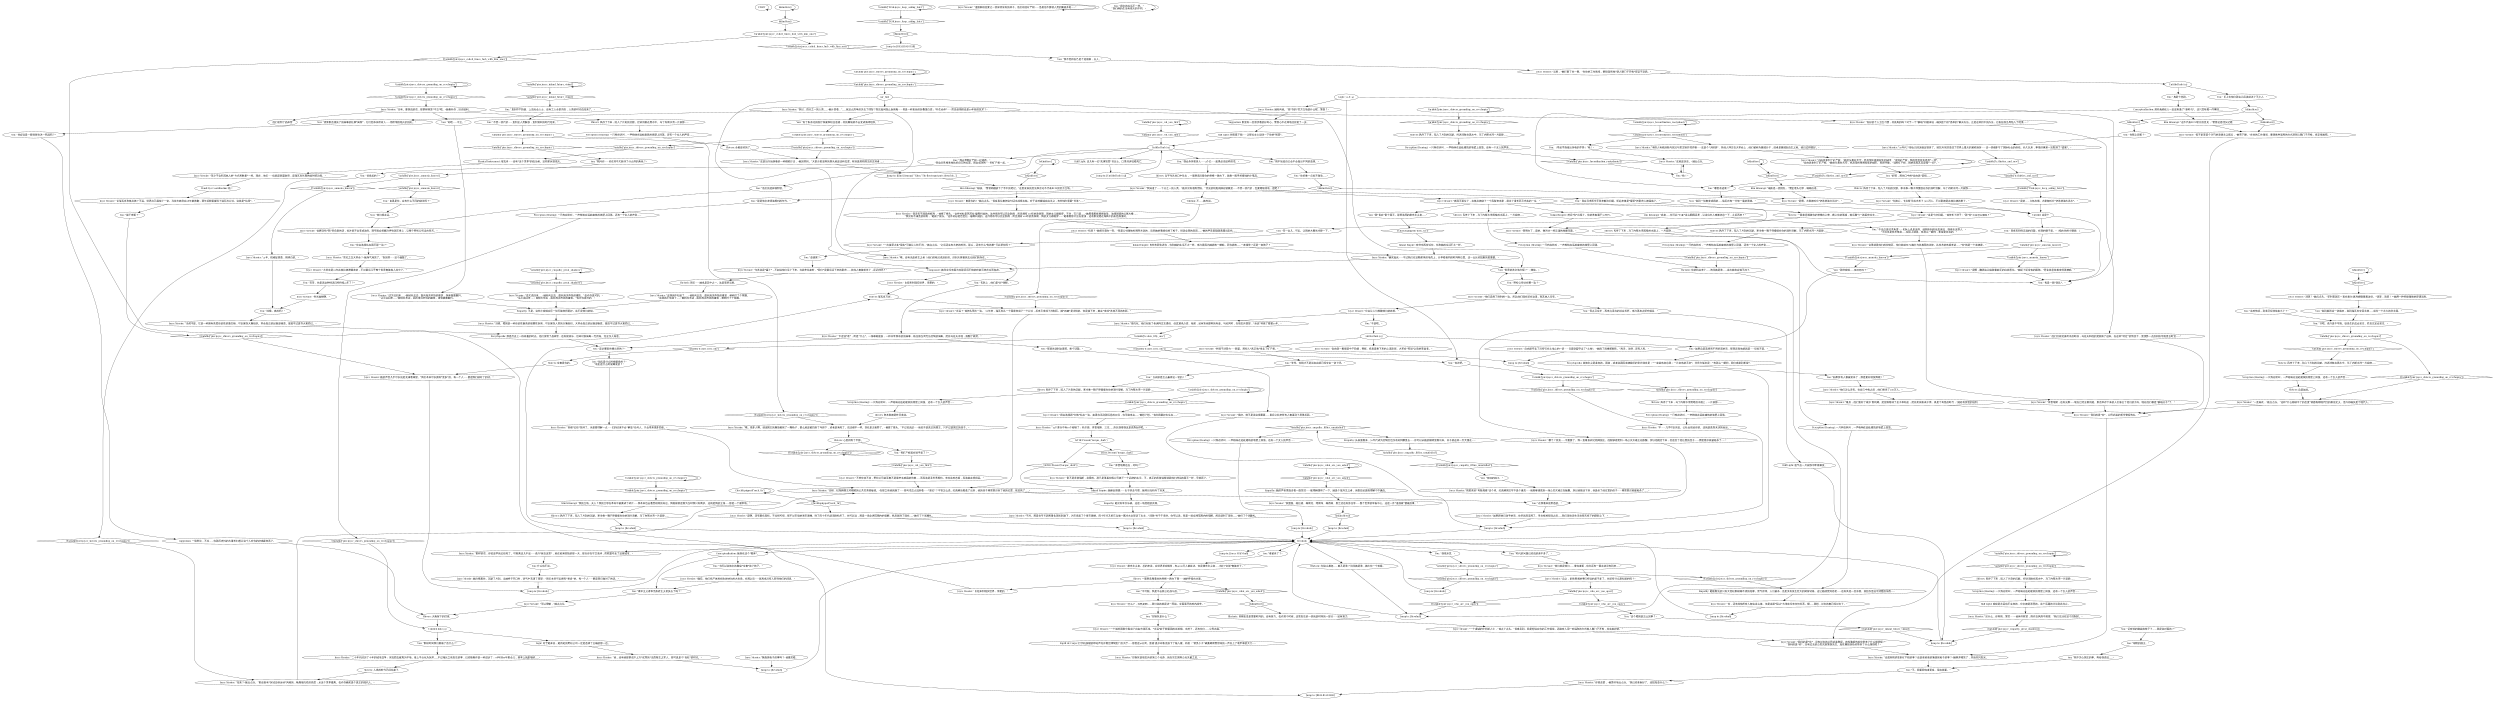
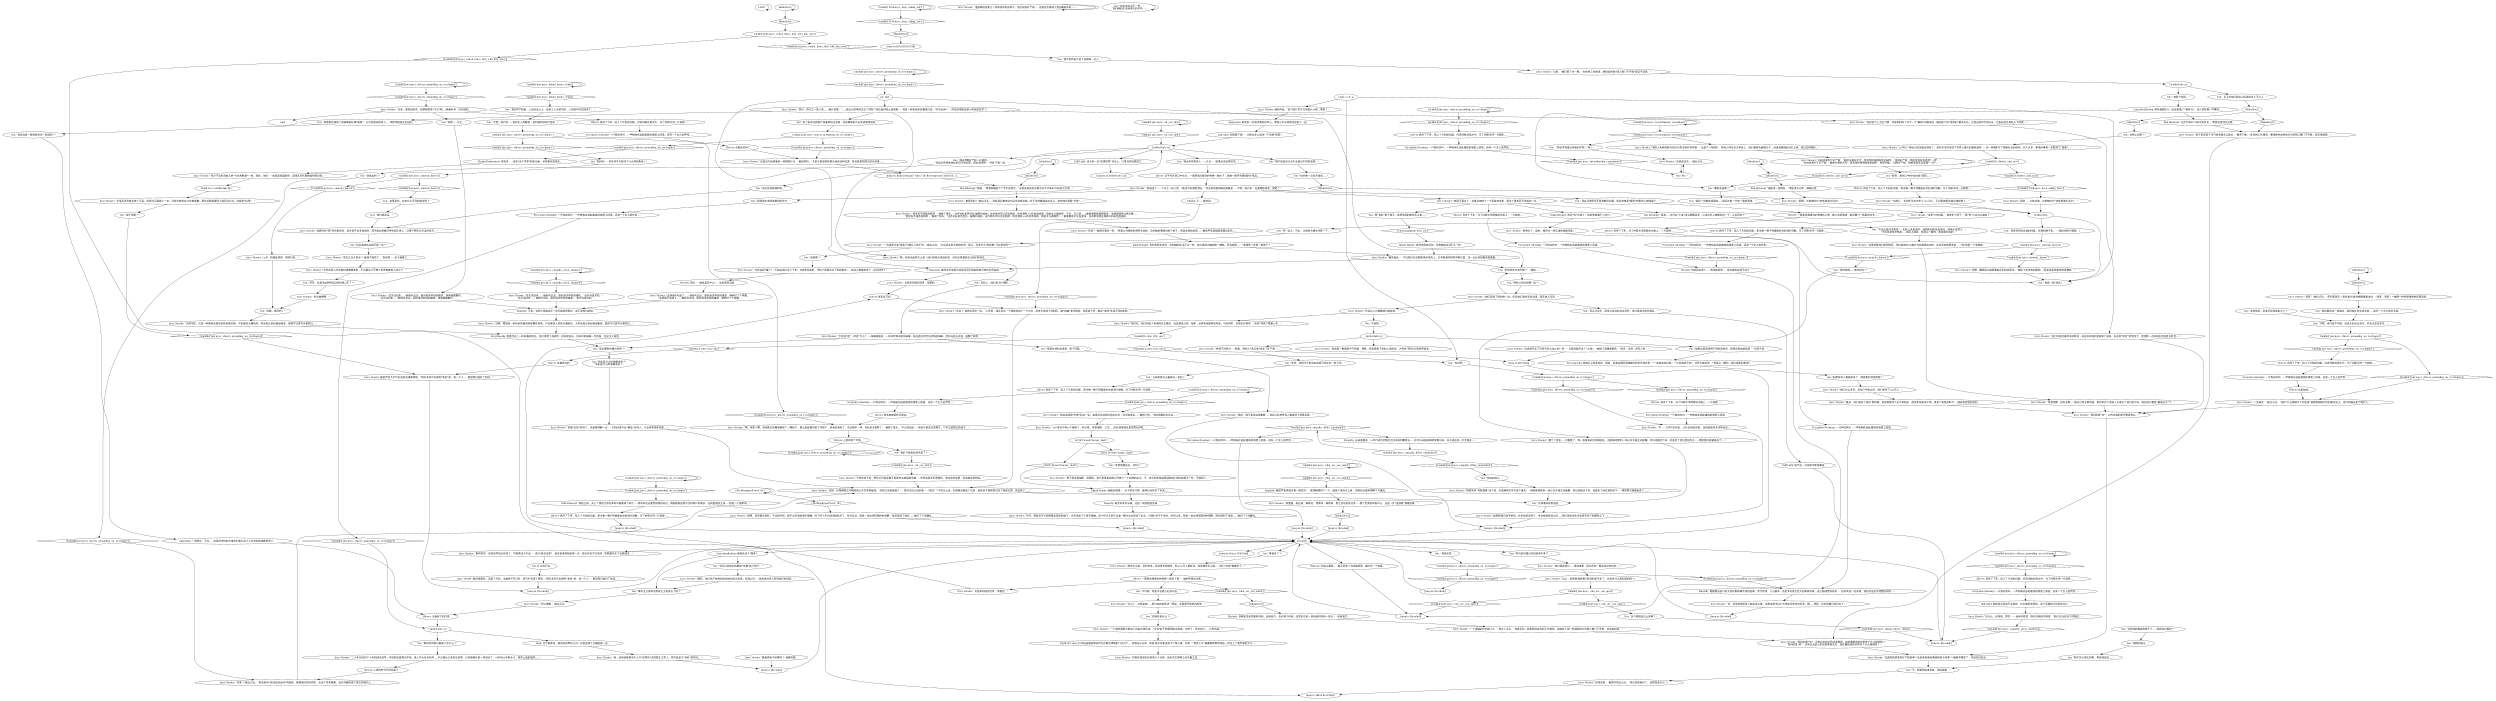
(283, 122) -> (283, 122)
(2041, 215) -> (2041, 215)
(1753, 222) -> (1591, 208)
